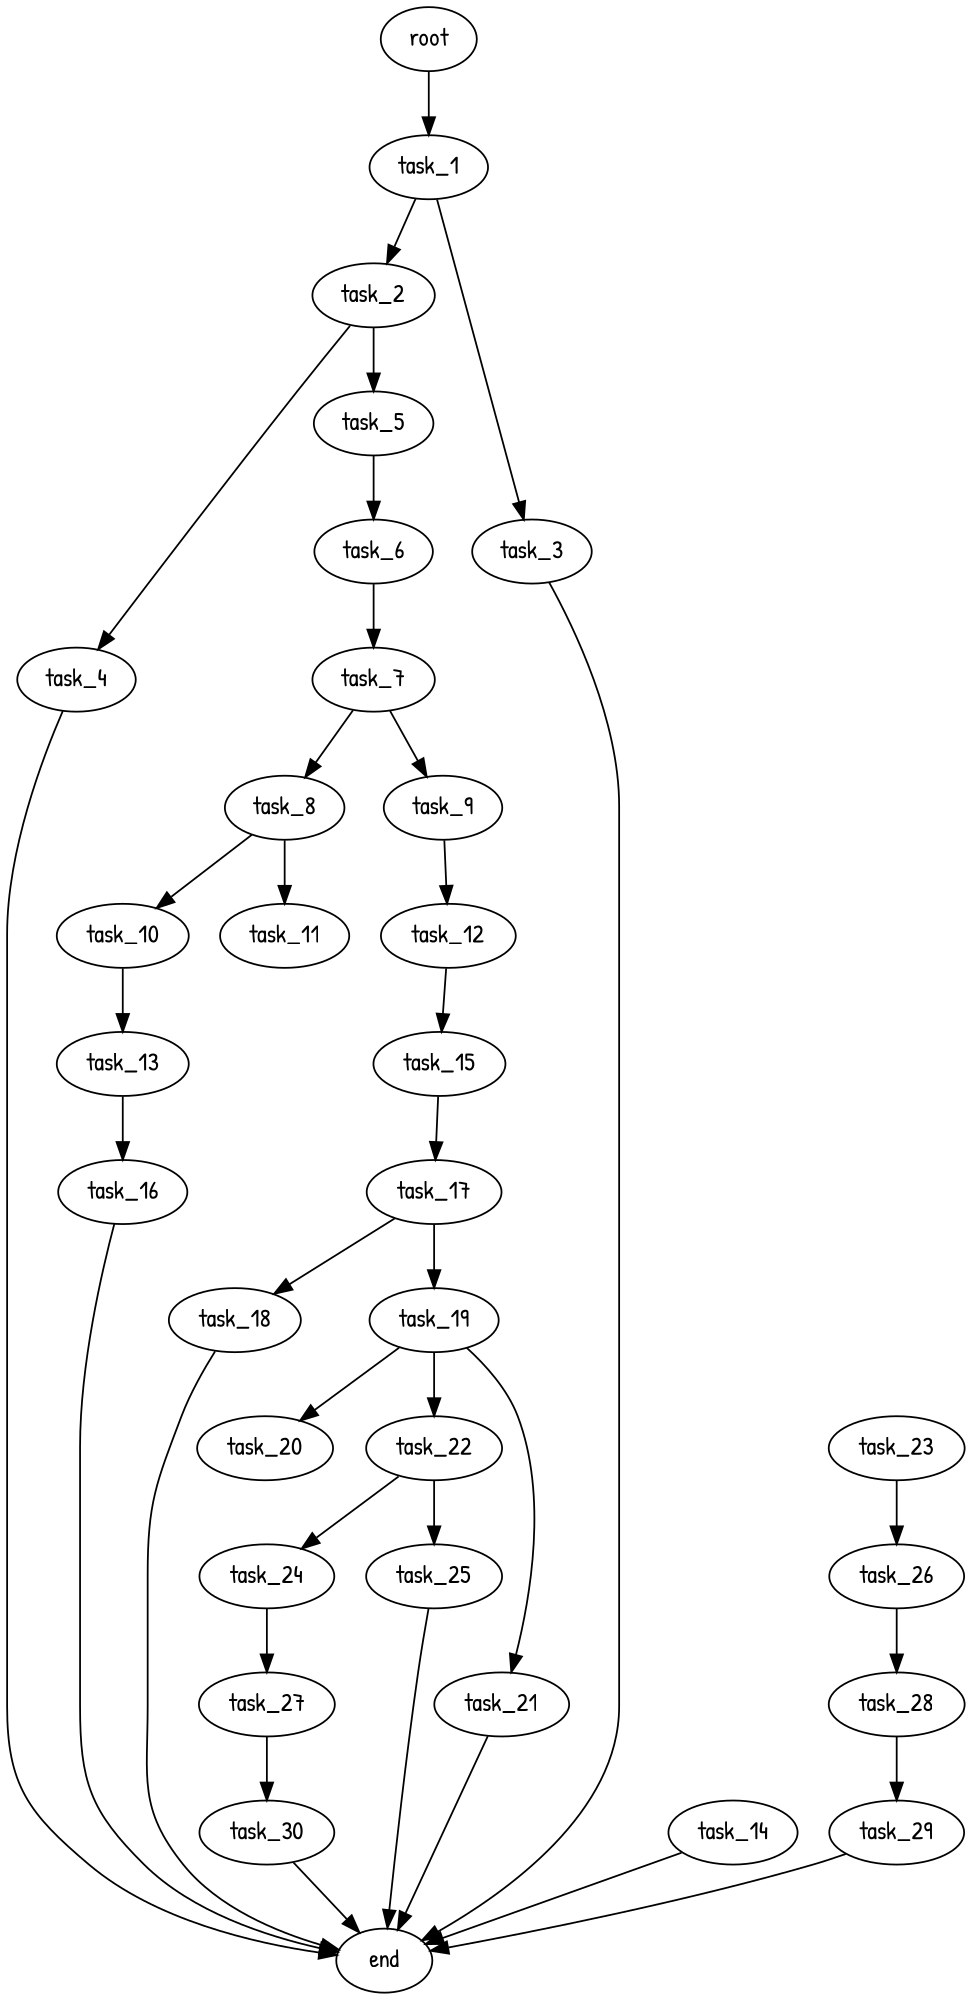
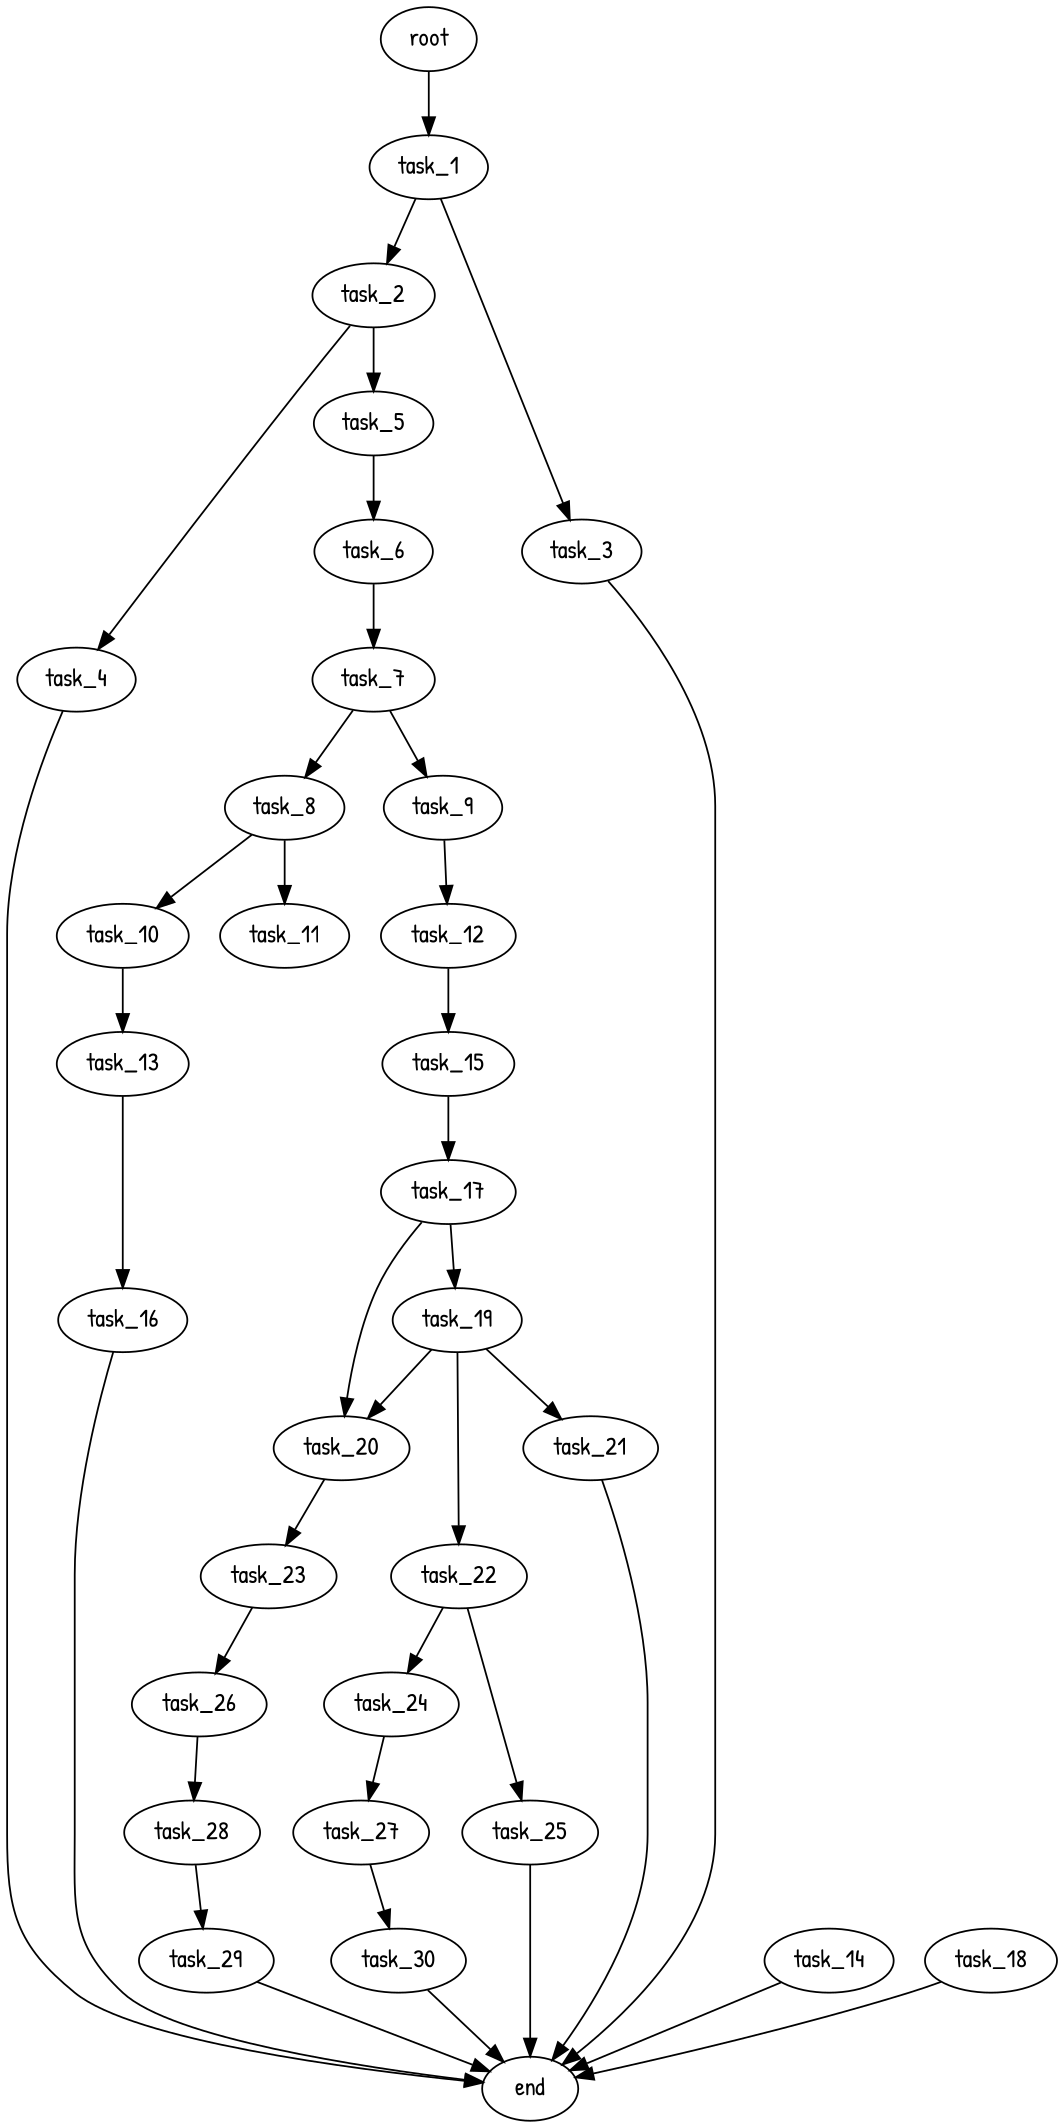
(342, 1251) -> (370, 1304)
none -> (310, 1504)
